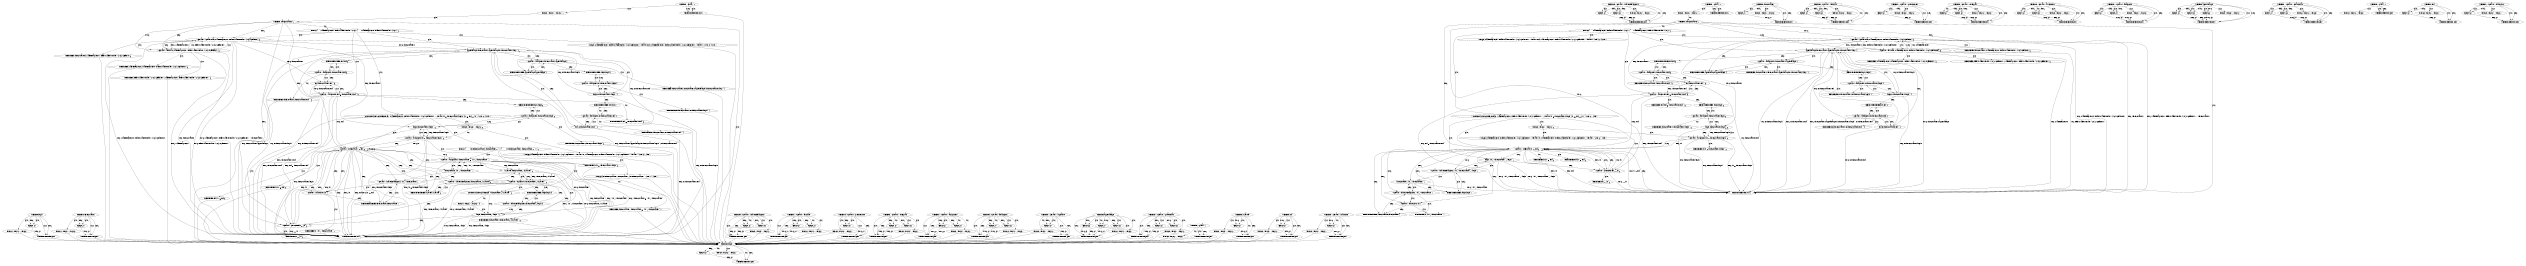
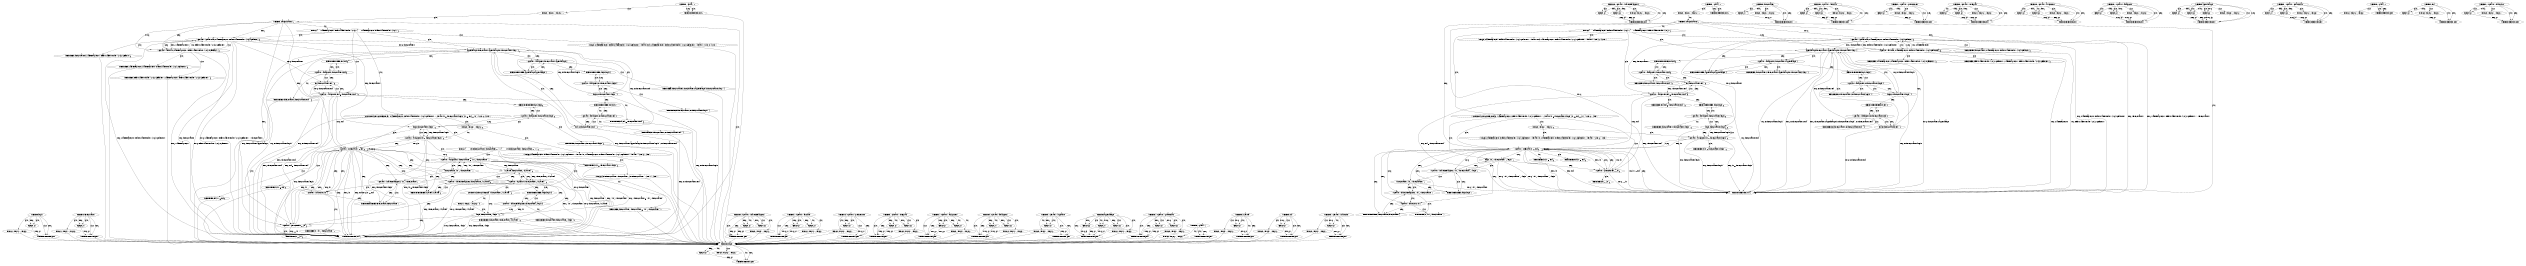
(513, 188) -> (503, 187)
(561, 202) -> (492, 176)
(521, 209) -> (521, 209)
none -> (555, 220)
